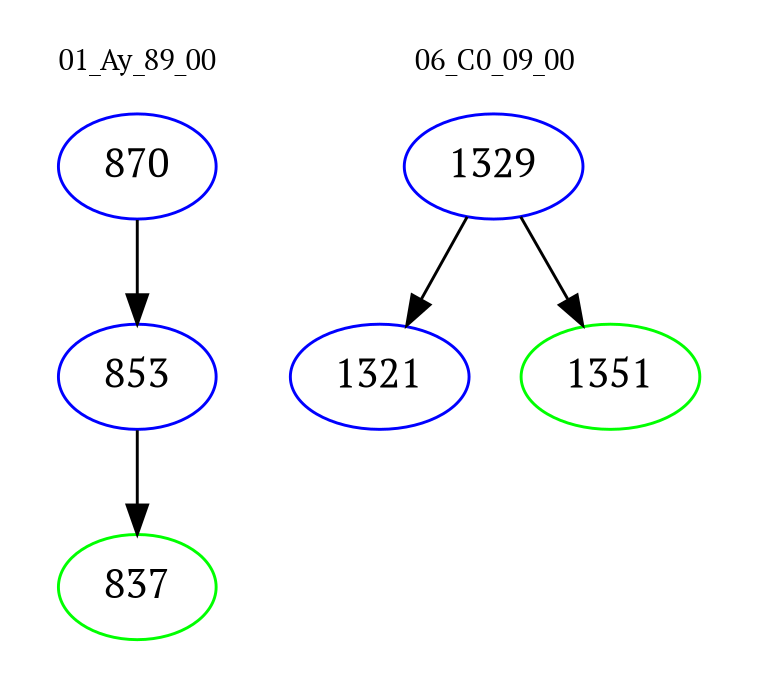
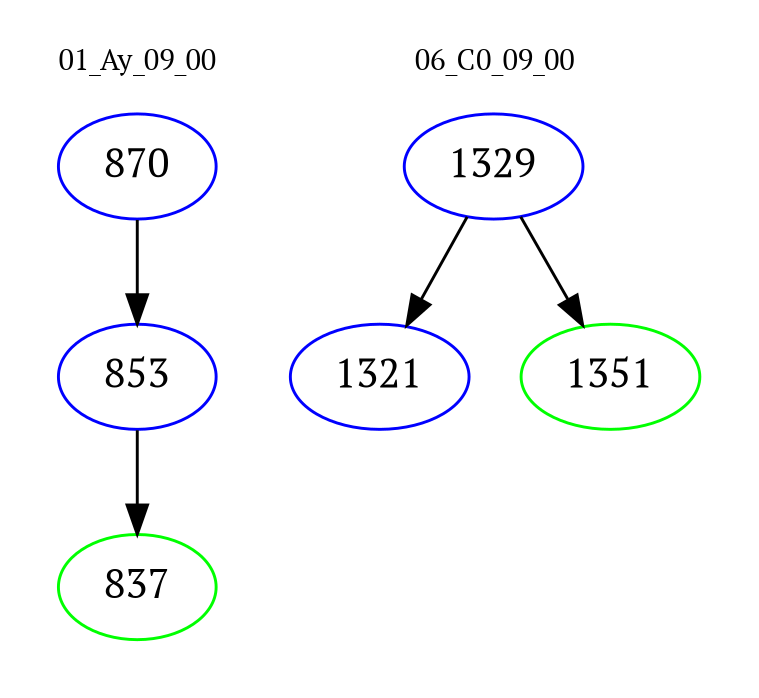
(139, 63) -> (139, 63)
